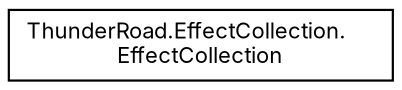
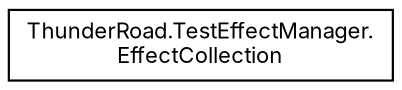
(201, 45) -> (201, 45)
